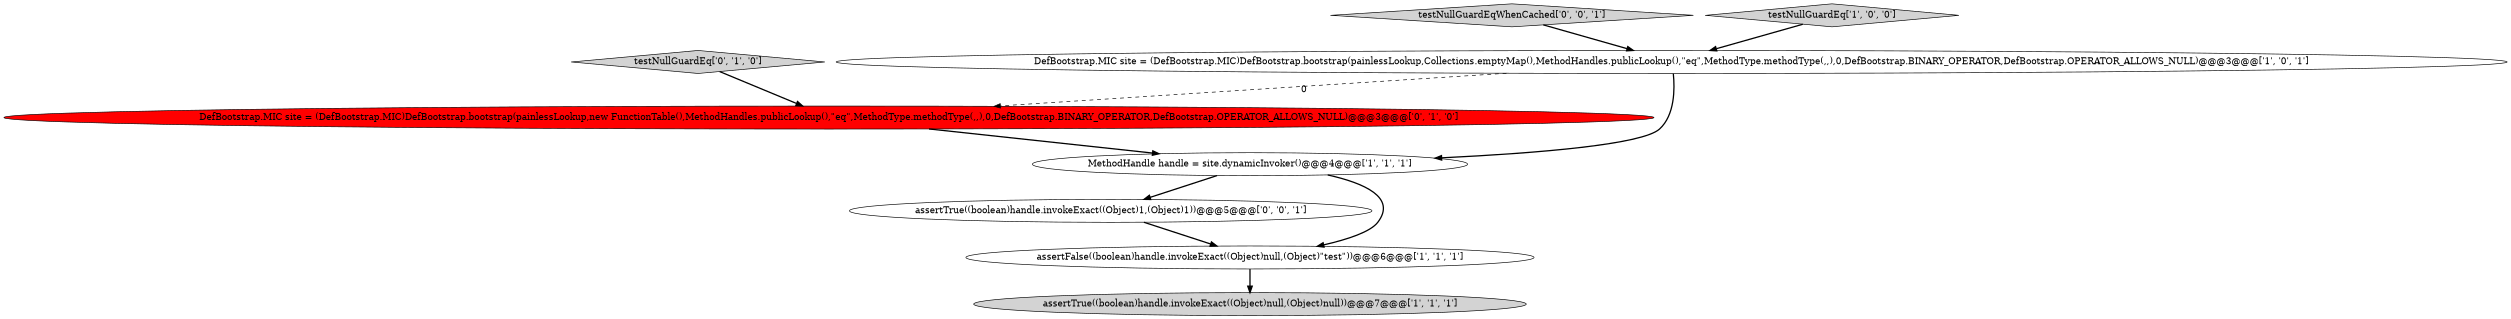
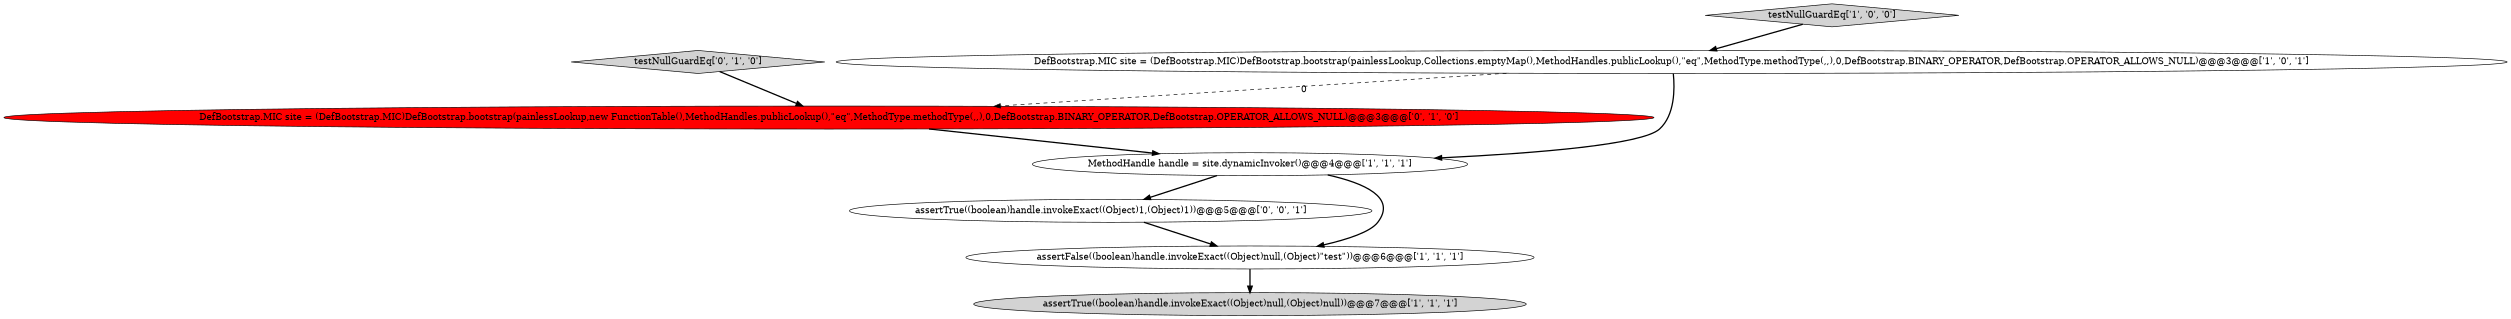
(1512, 15) -> none
